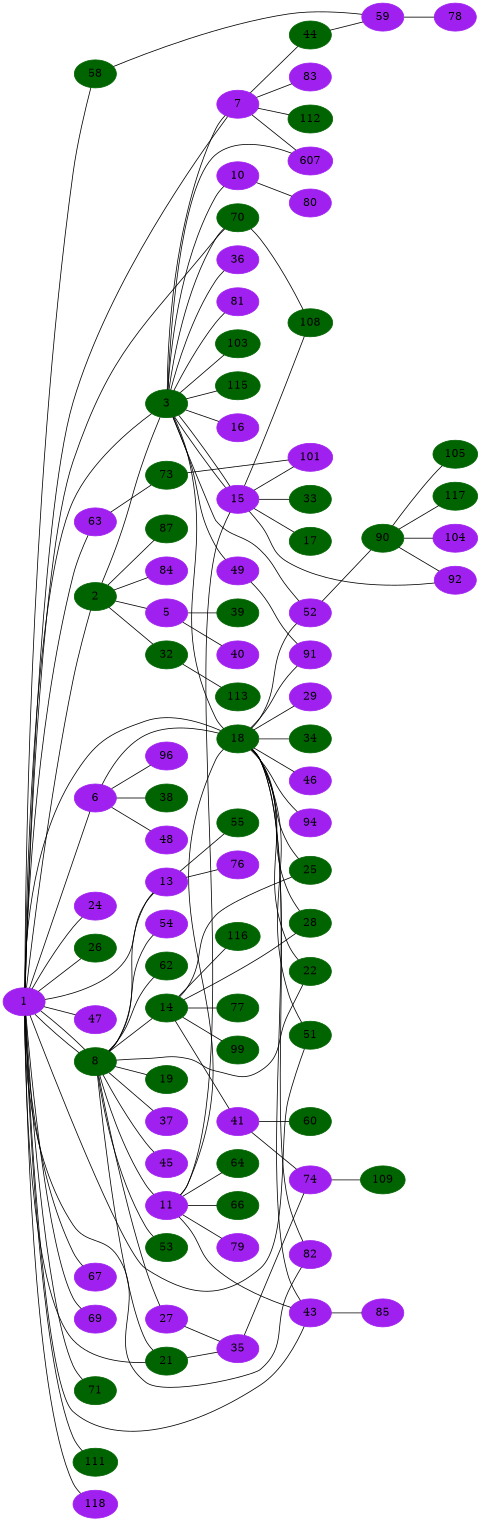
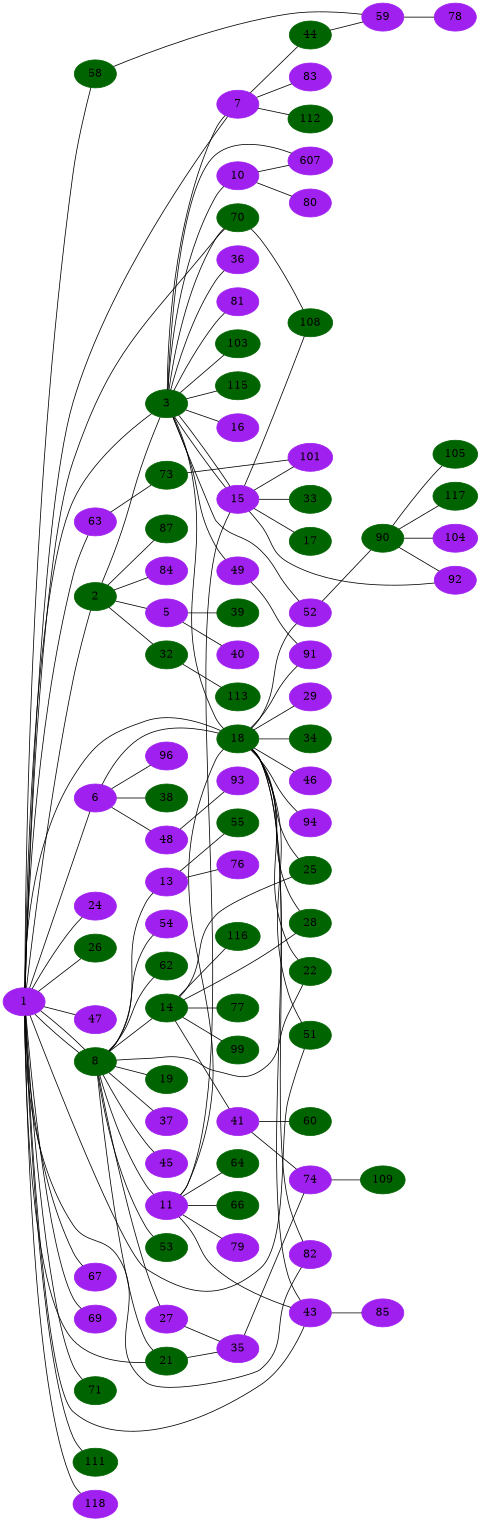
(274, 133) -> (273, 168)
none -> (238, 781)
(120, 967) -> none
